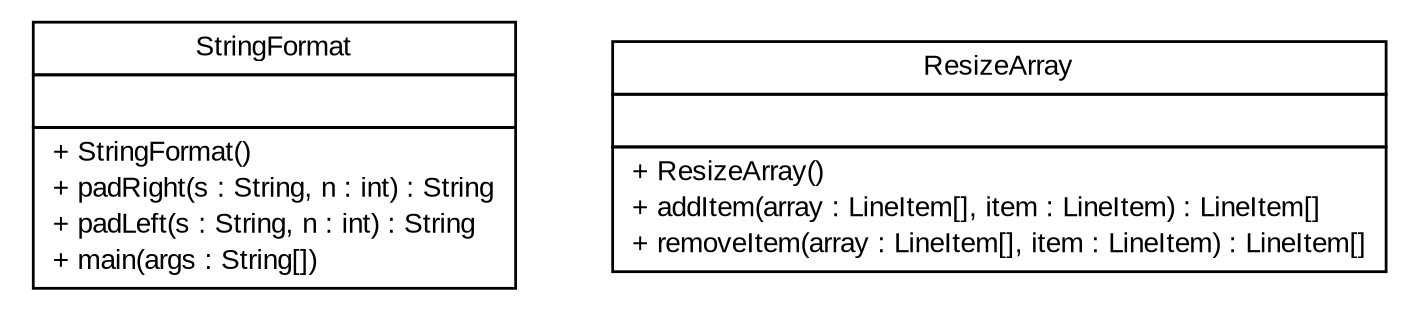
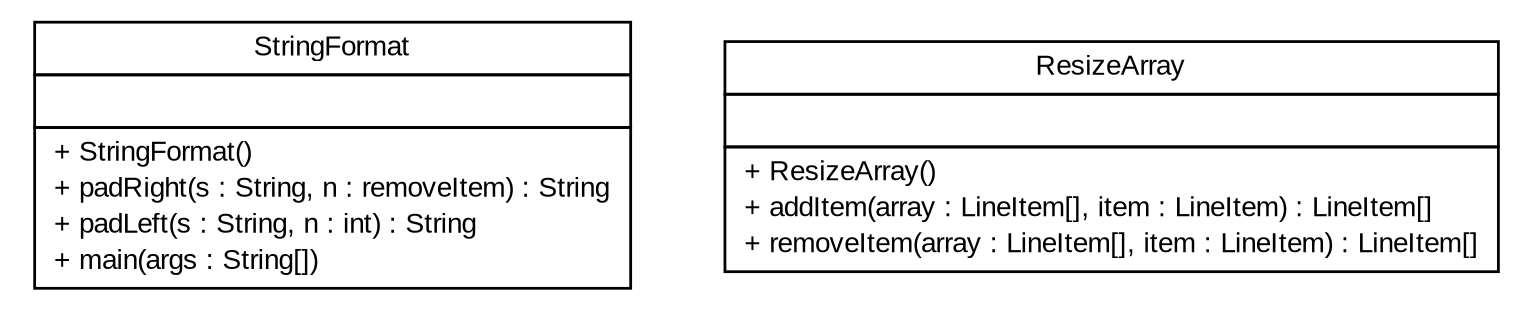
(274, 189) -> (333, 189)
